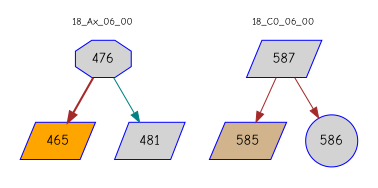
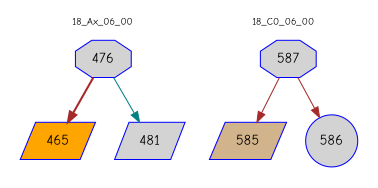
(284, 59) -> (288, 59)
